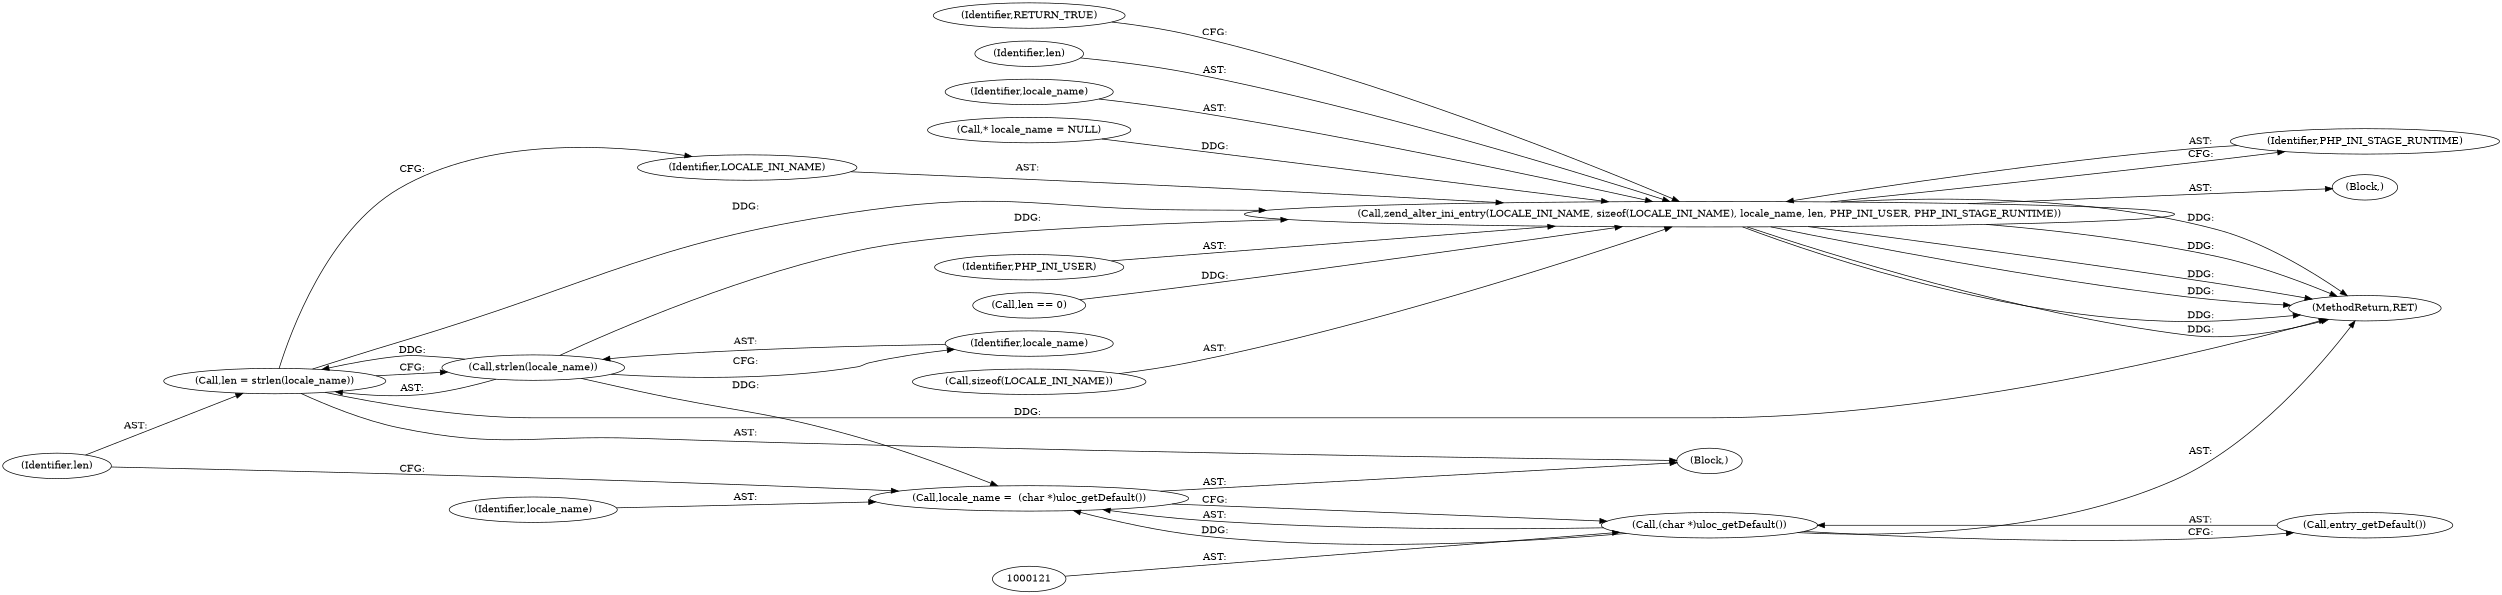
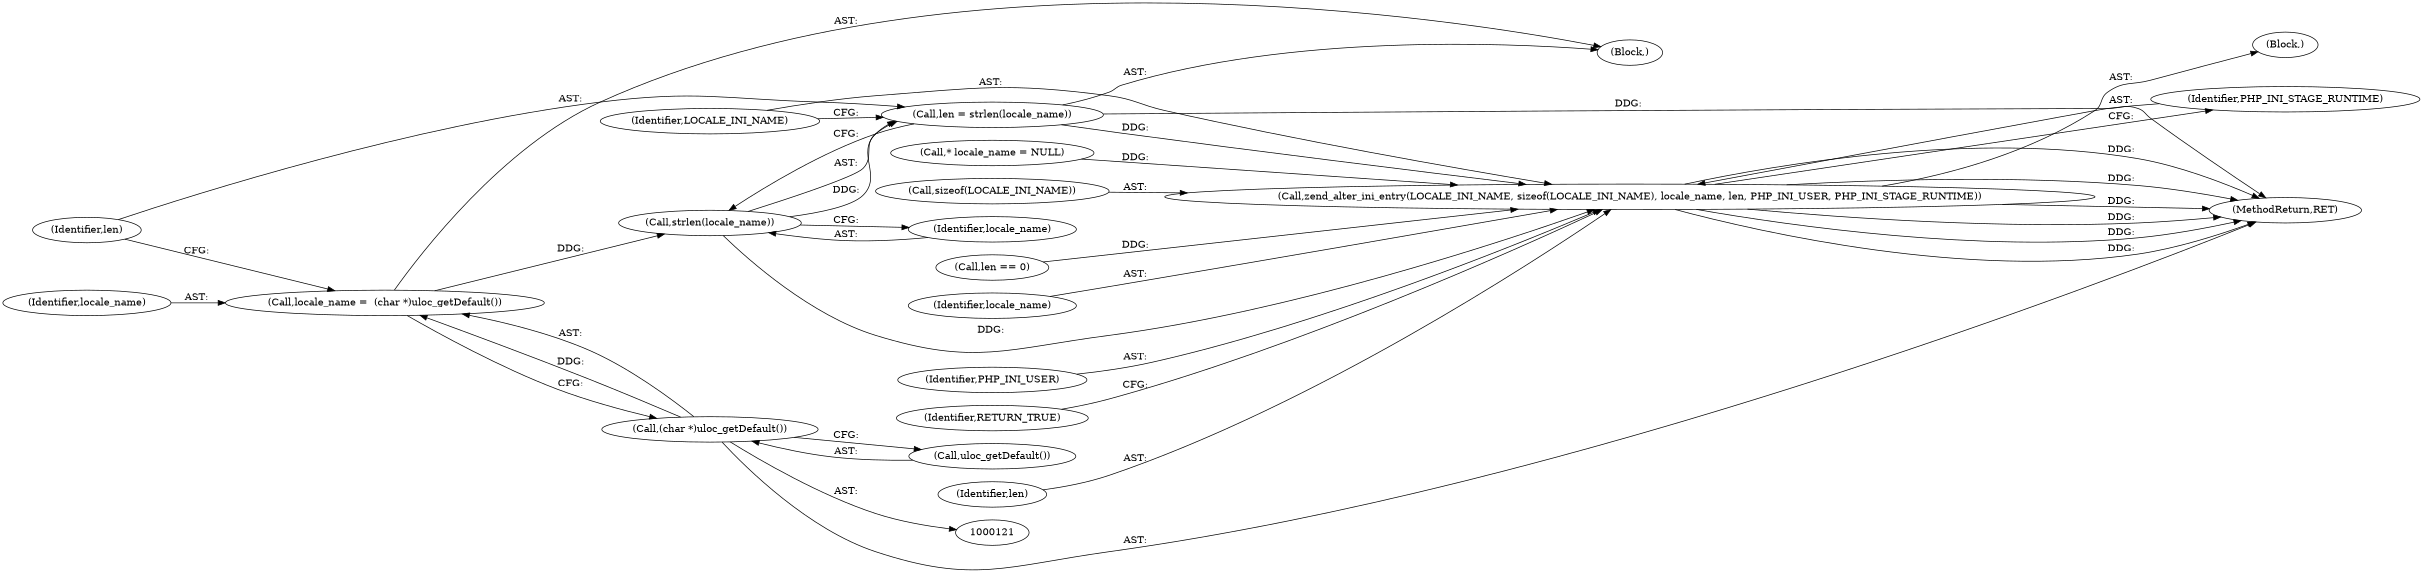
(432, 173) -> (847, 118)
(799, 422) -> (546, 263)
(2365, 525) -> (992, 456)
(1339, 555) -> (835, 498)
